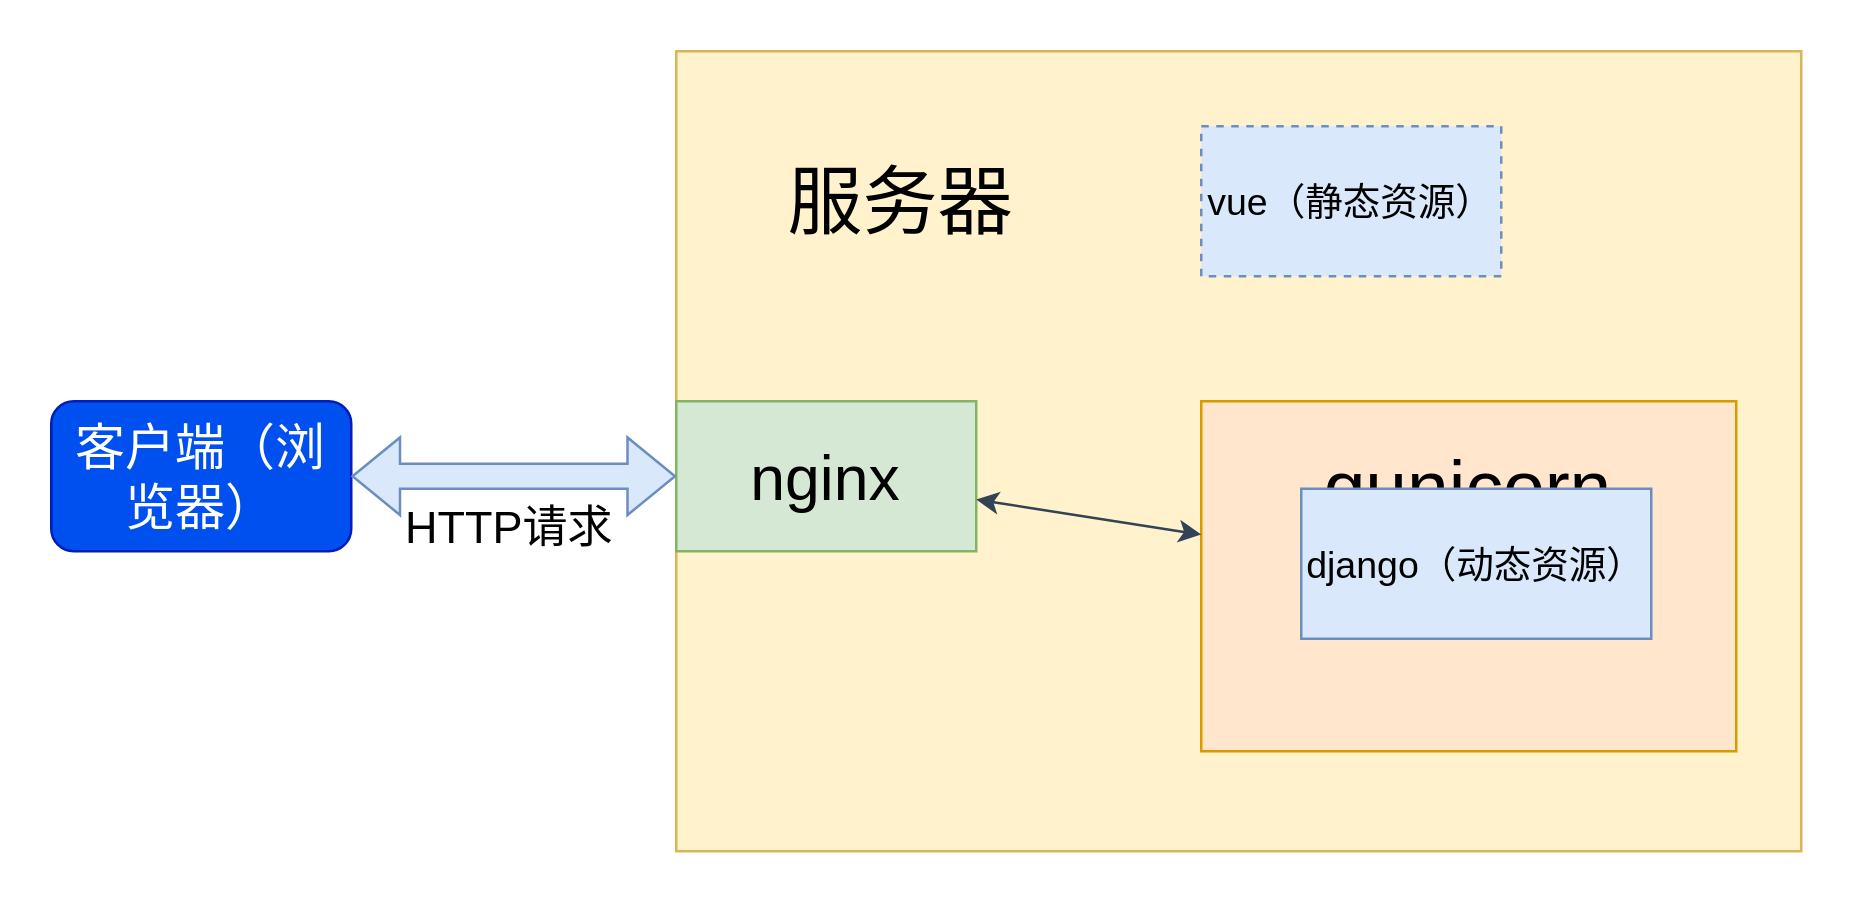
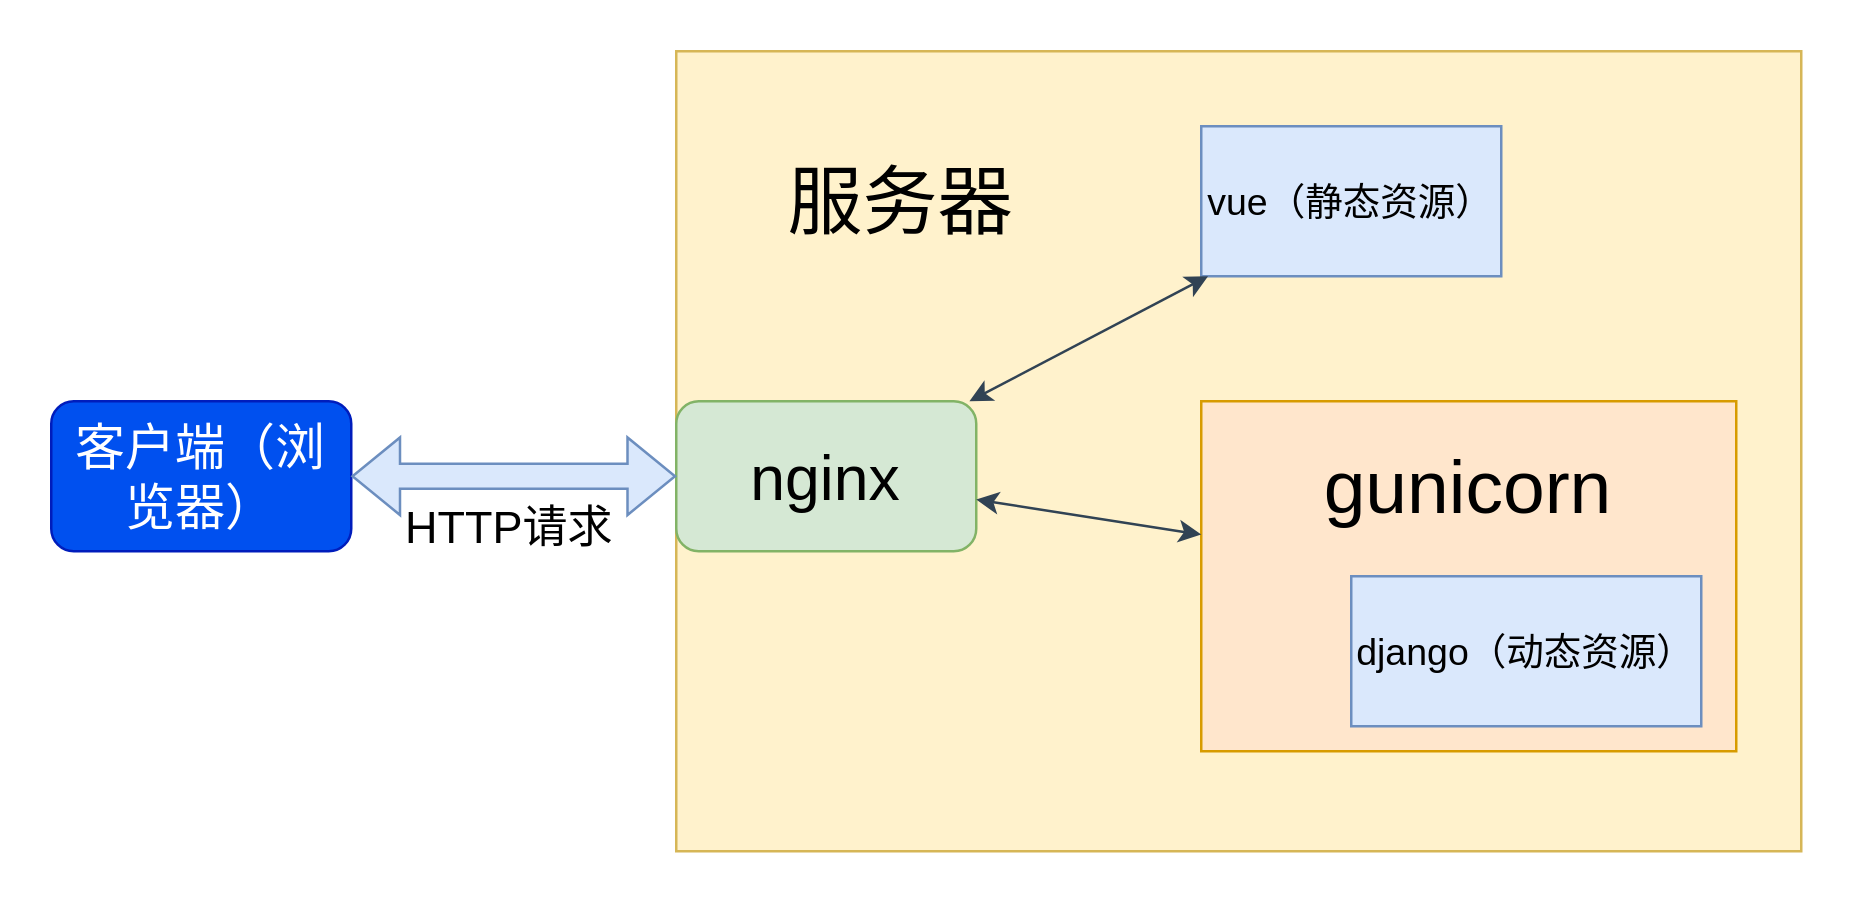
(1351, 201) -> (1351, 201)
none -> (1088, 339)
(826, 476) -> (826, 476)
(1476, 564) -> (1526, 651)
